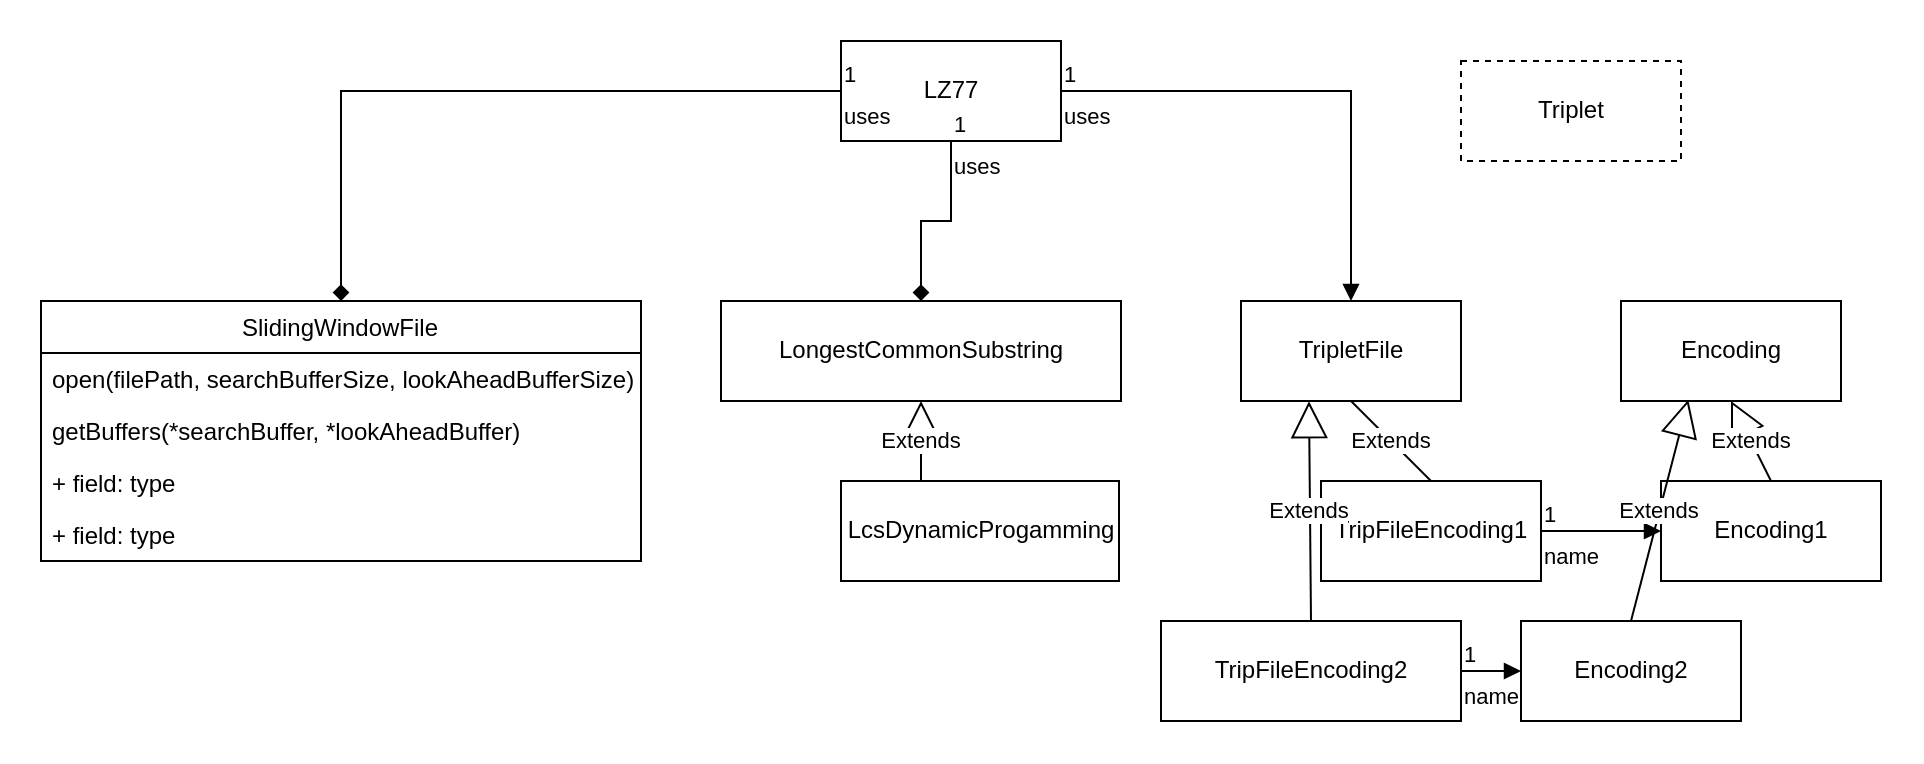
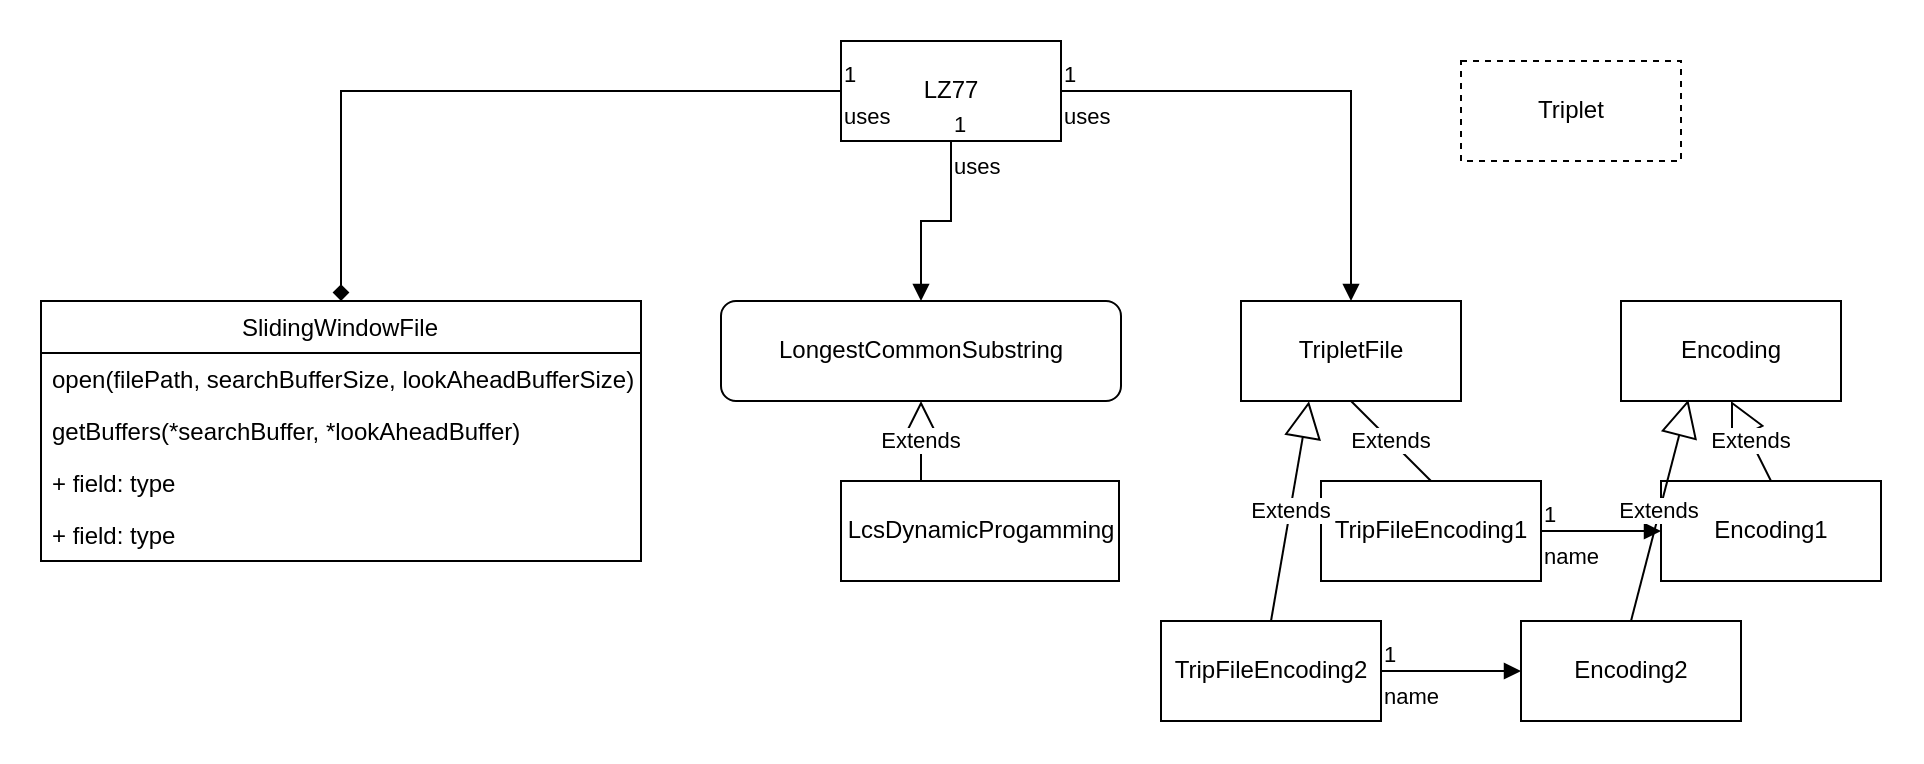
(921, 284) -> (921, 283)
(921, 351) -> (921, 351)
(1311, 671) -> (1271, 671)
